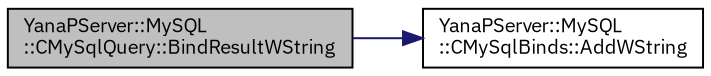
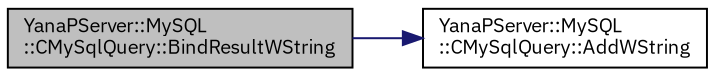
(563, 38) -> (565, 38)
